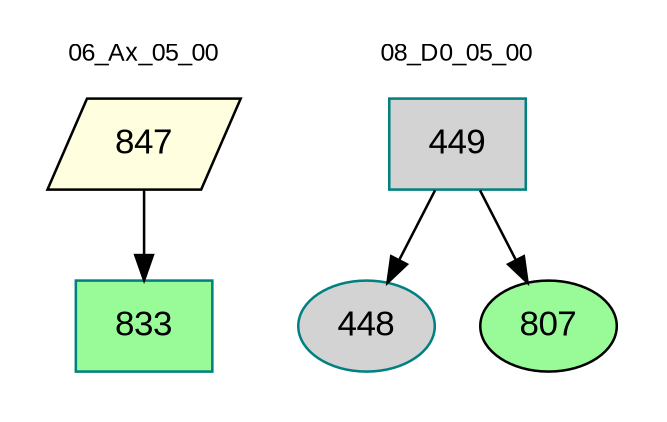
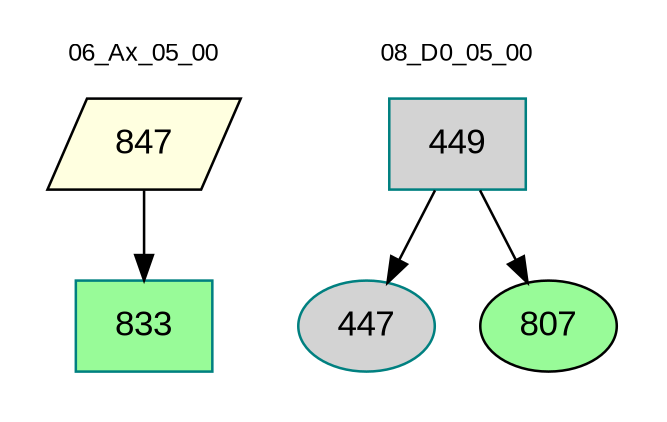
(367, 326) -> (367, 326)
